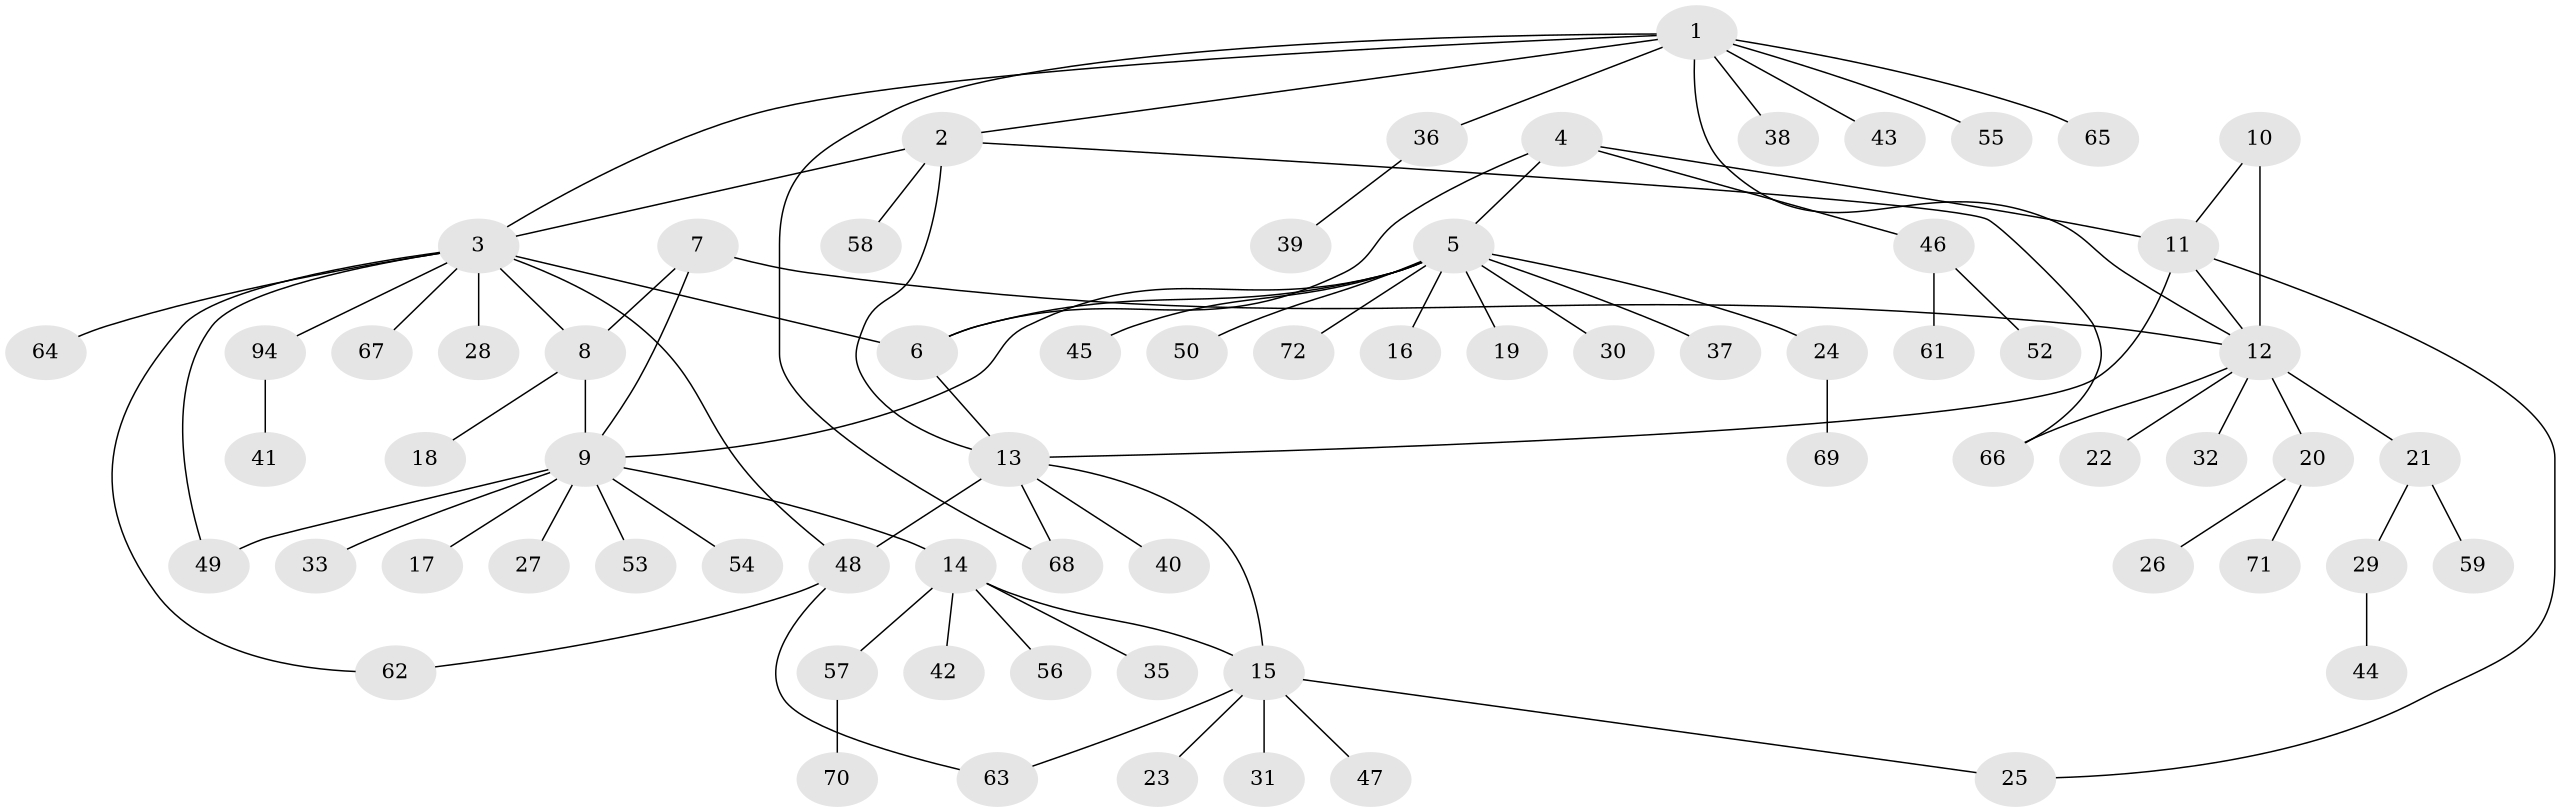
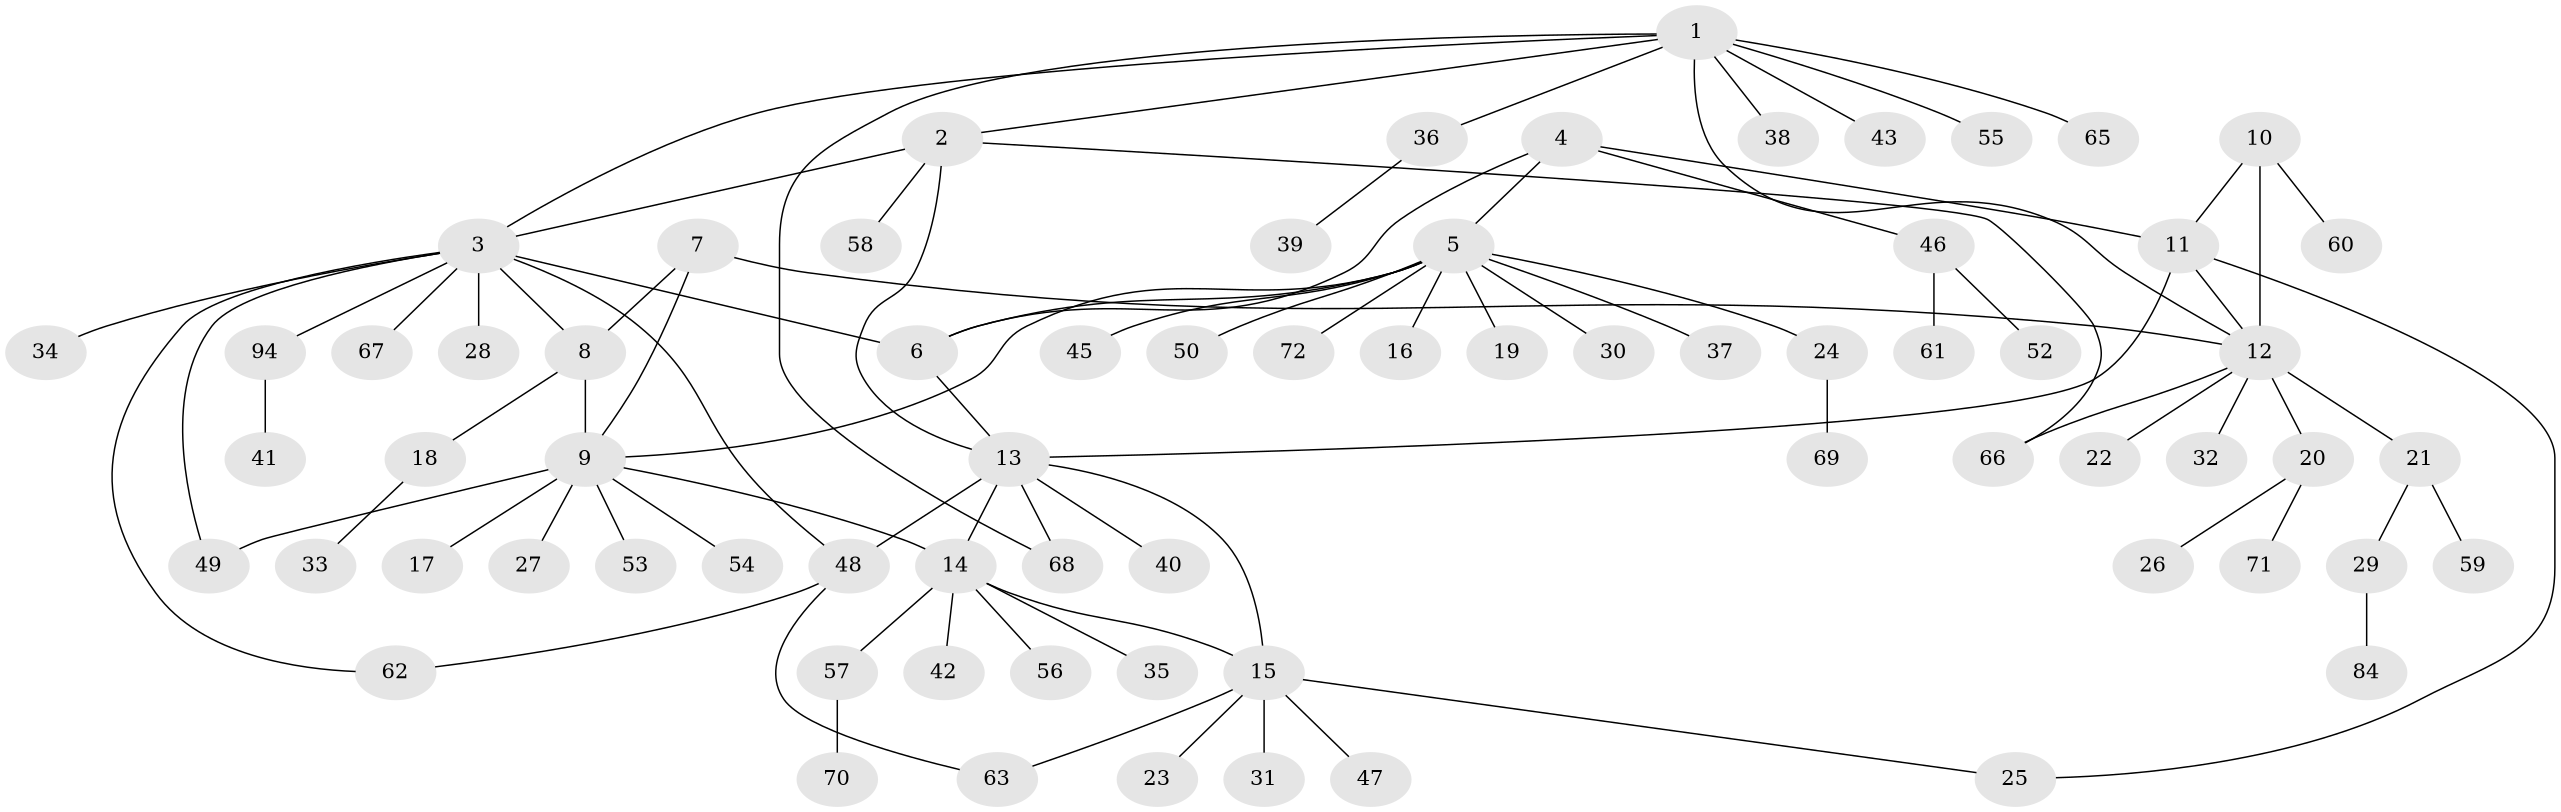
none -> (2341, 246)
(46, 353) -> (46, 353)
(448, 509) -> (357, 525)
none -> (982, 513)
(2367, 673) -> (2367, 673)
